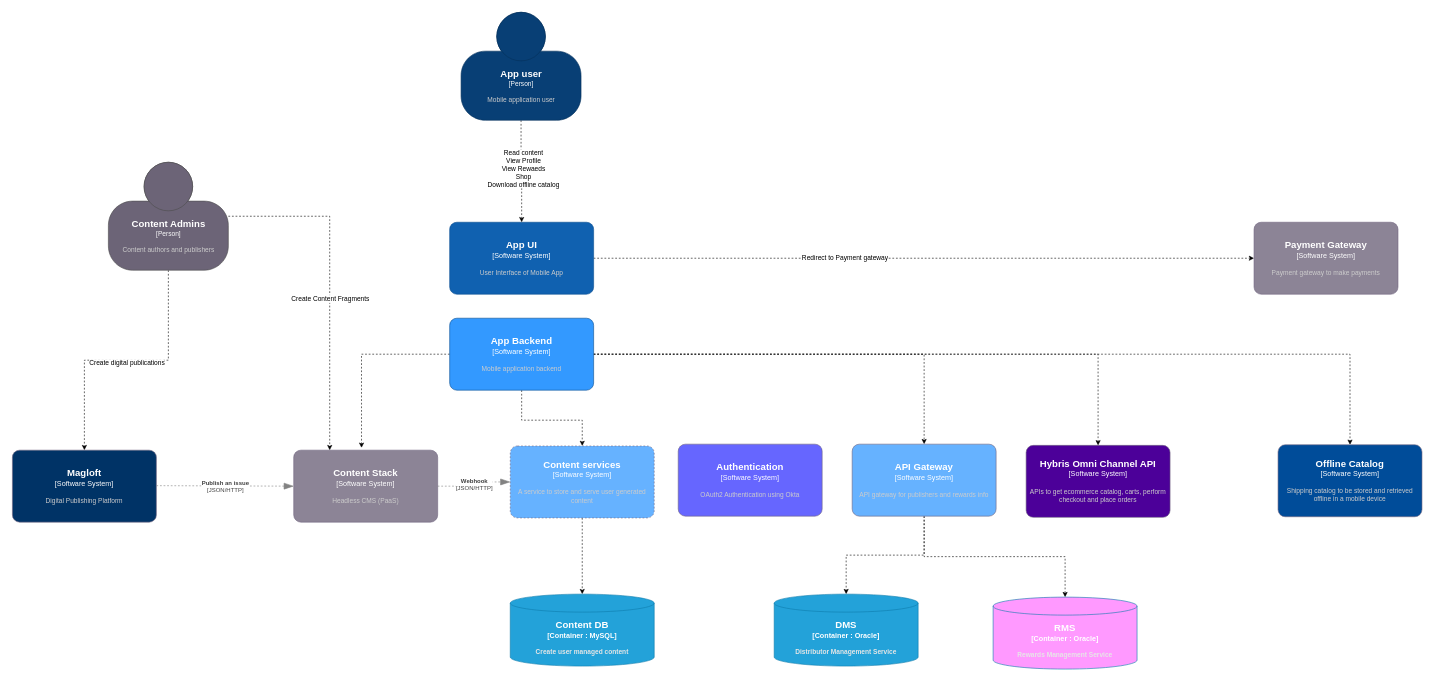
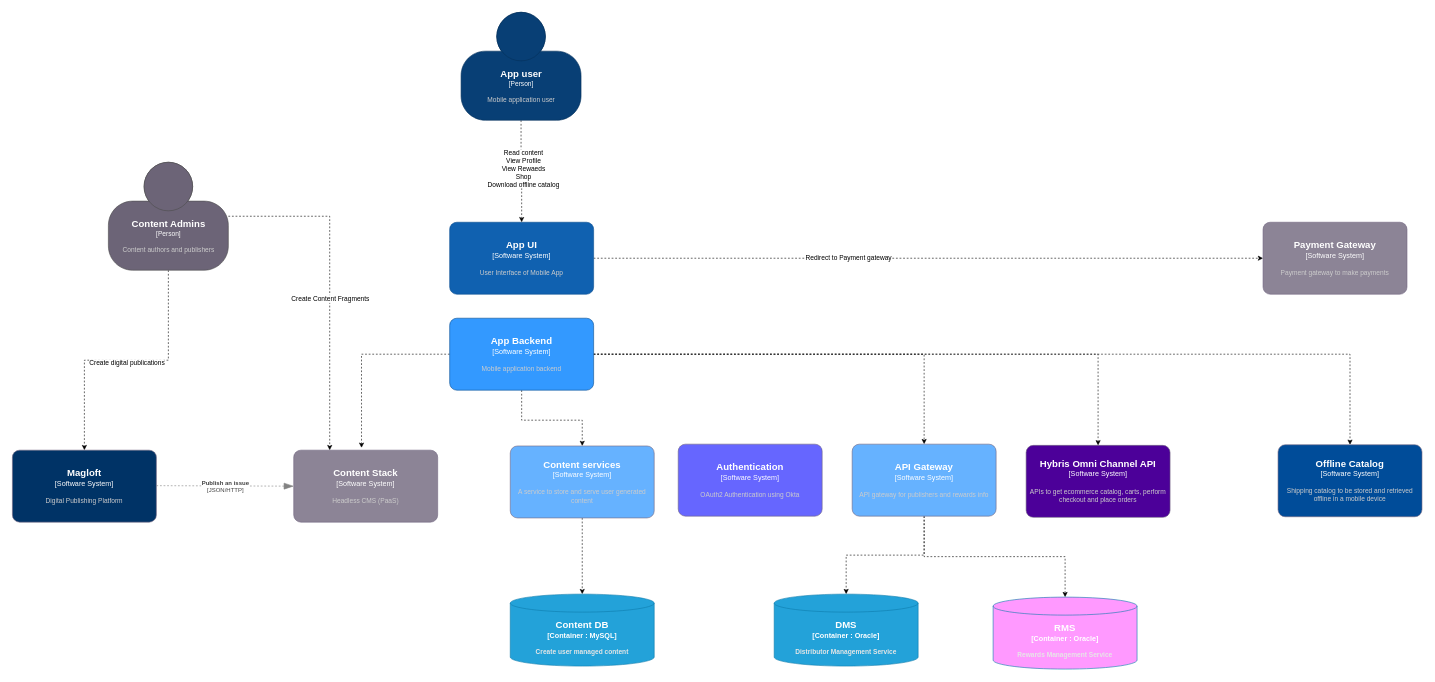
(1326, 258) -> (1335, 258)
(582, 482) -> (582, 482)
(473, 486) -> none
